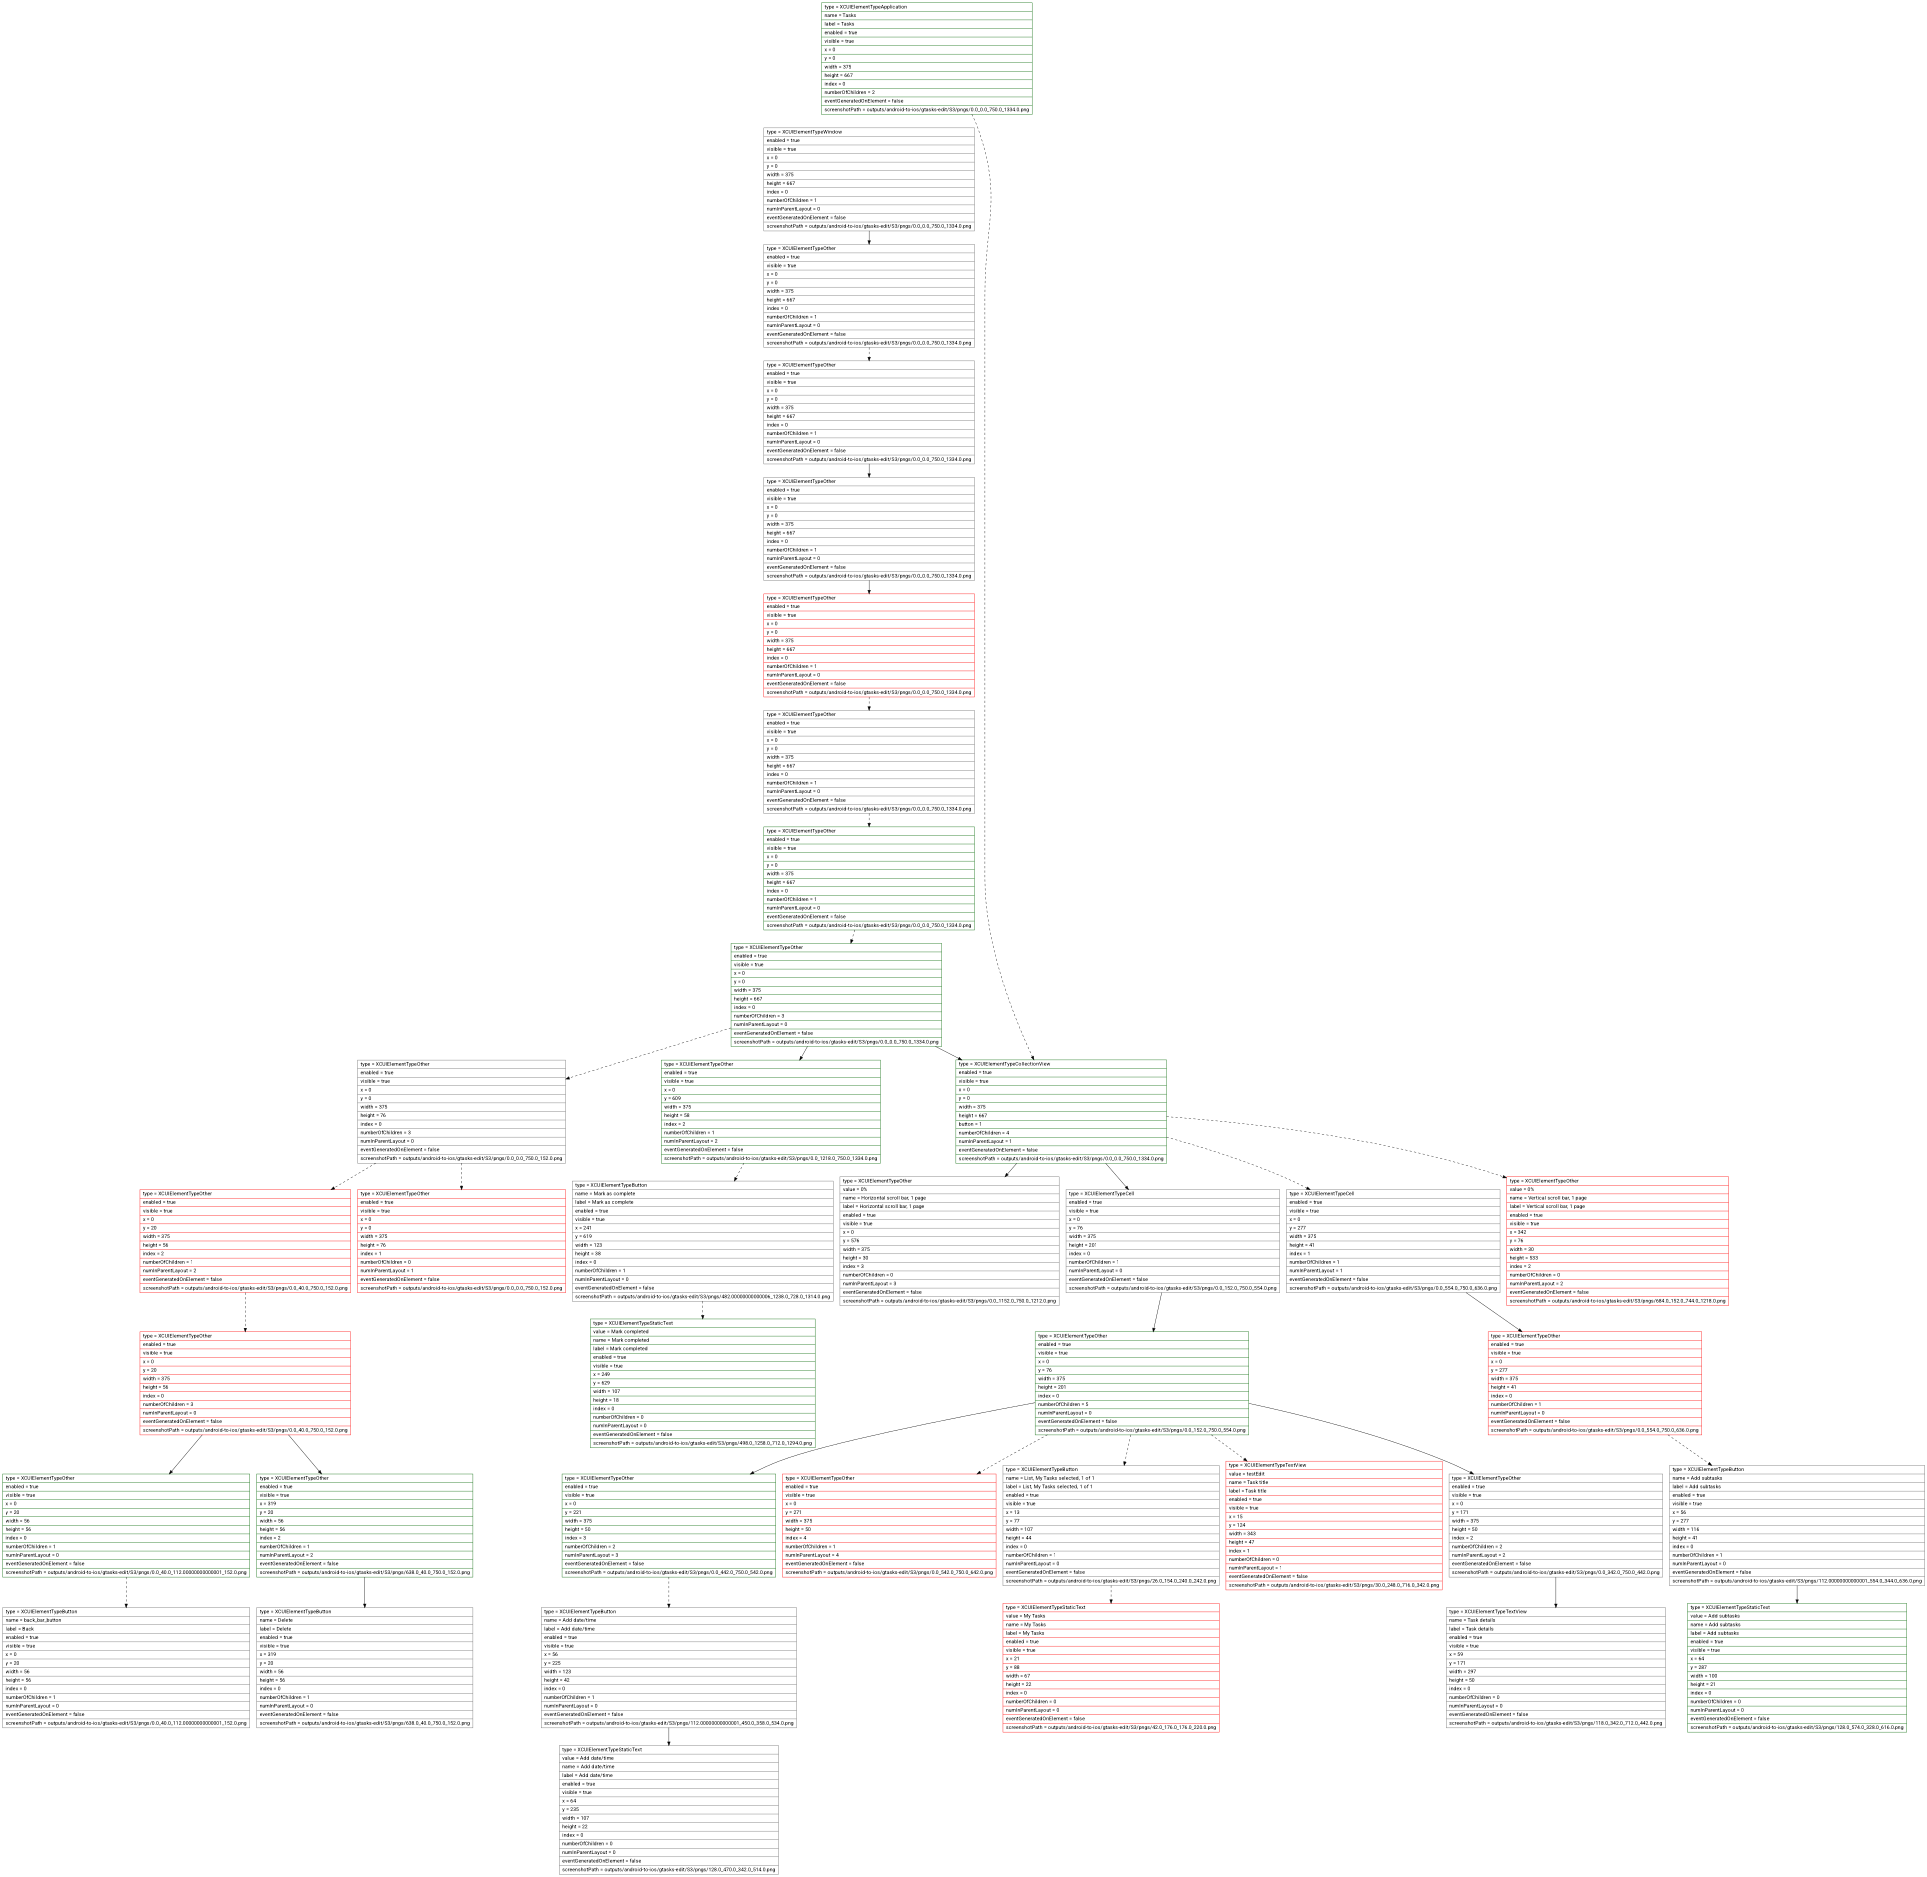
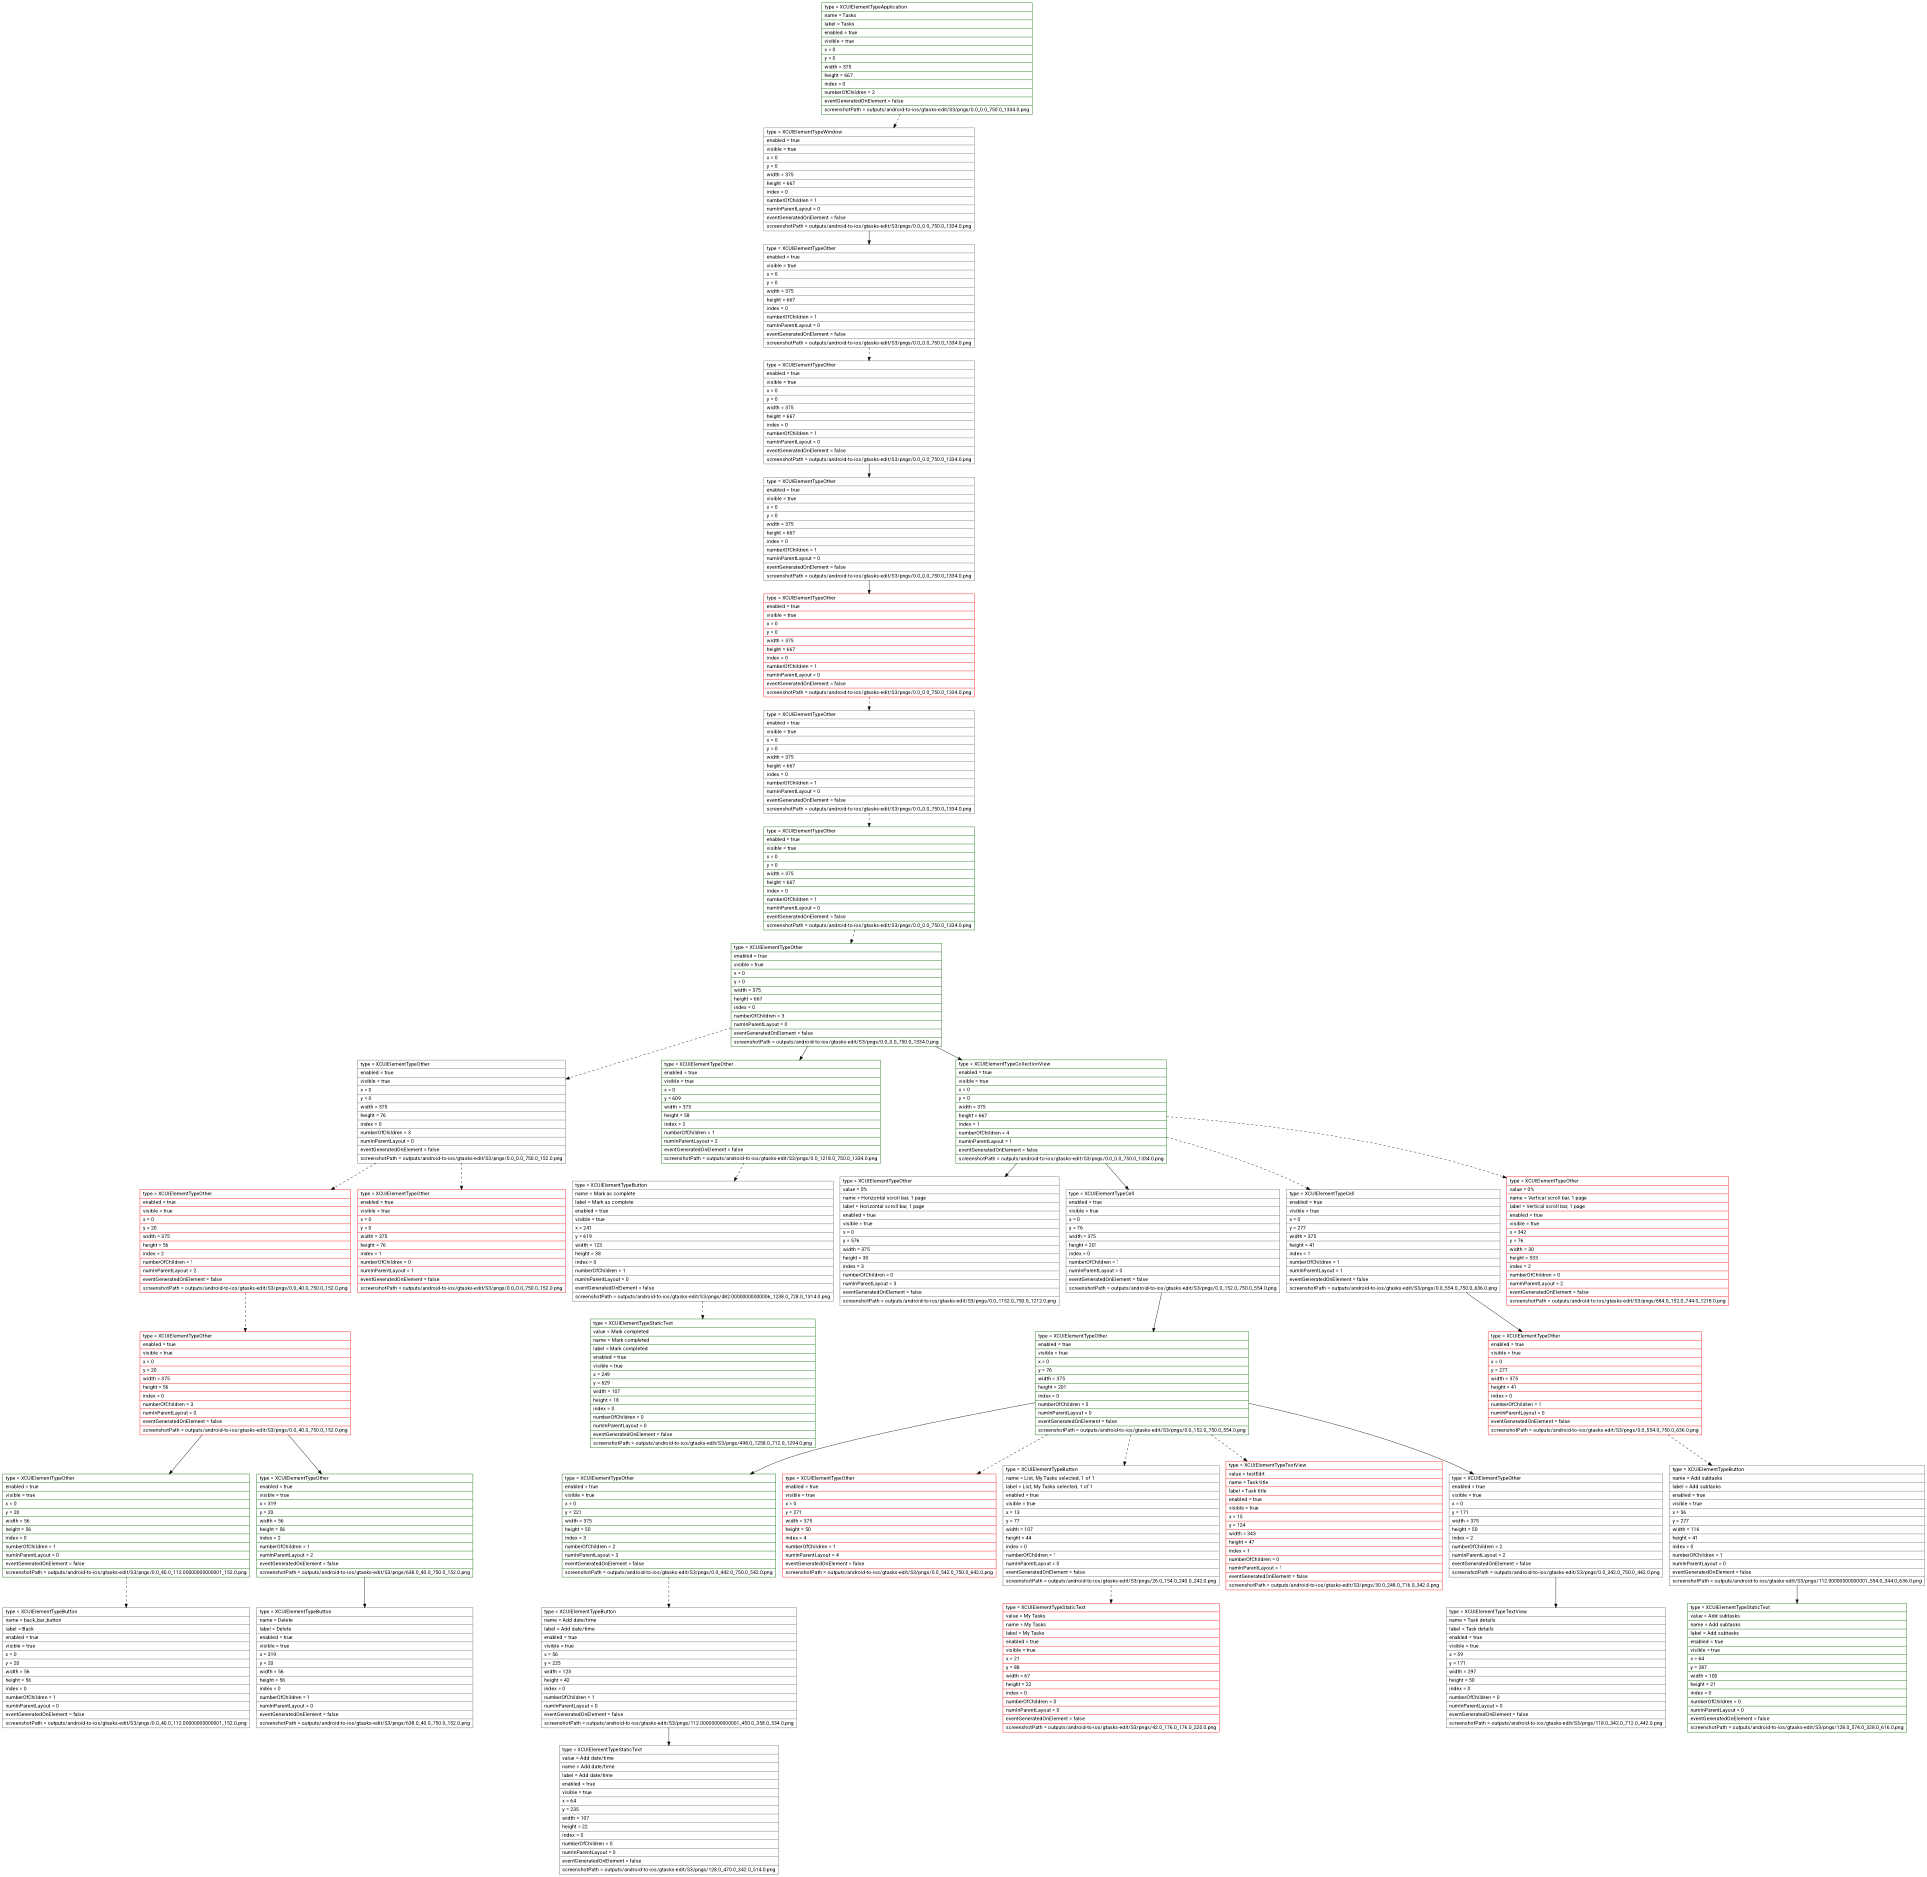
(985, 588) -> (898, 119)
(971, 1124) -> (969, 1124)
